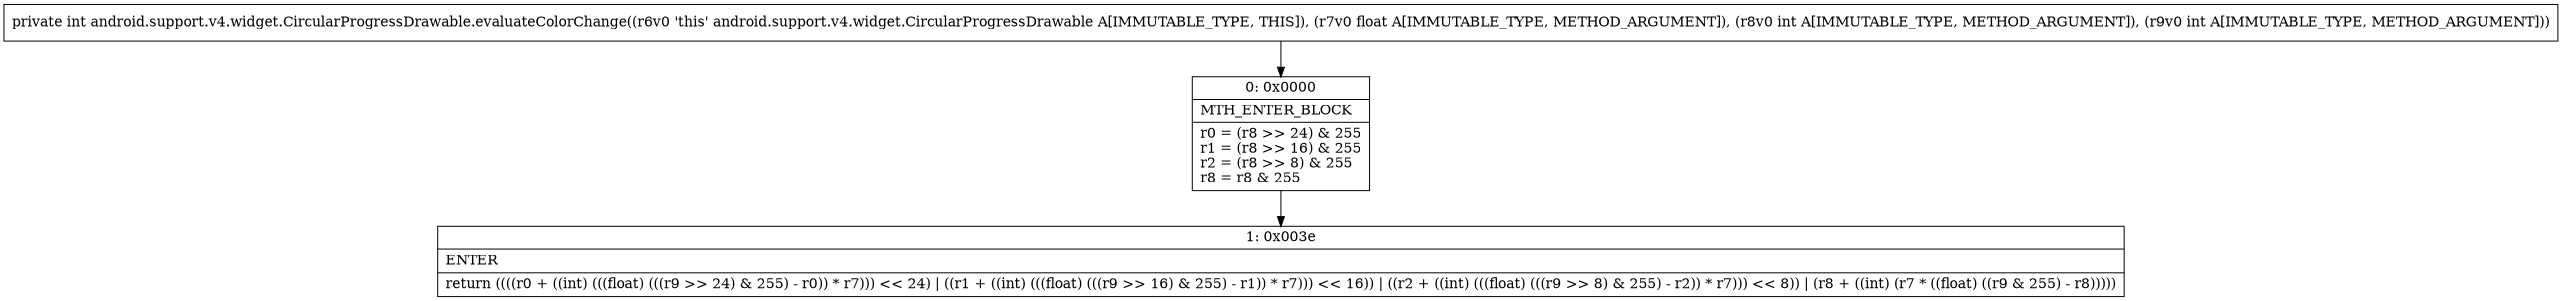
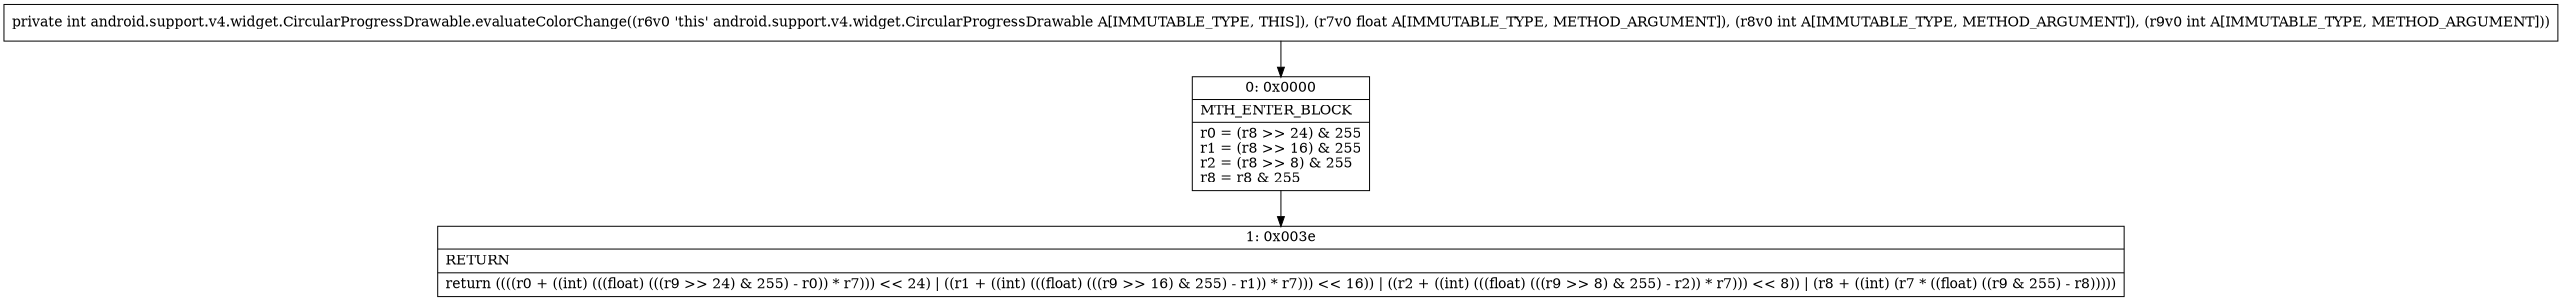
(472, 260) -> (478, 260)
